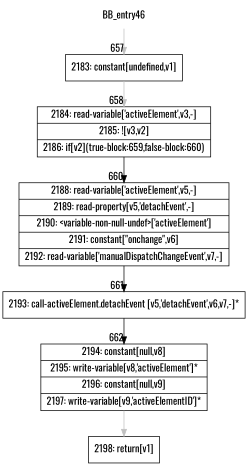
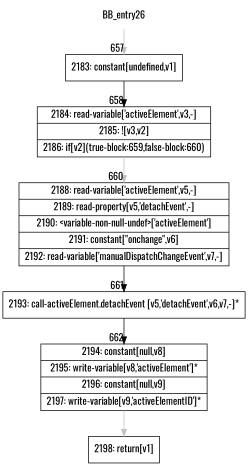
(124, 16) -> (124, 16)
(124, 90) -> (124, 90)
(124, 166) -> (124, 166)
